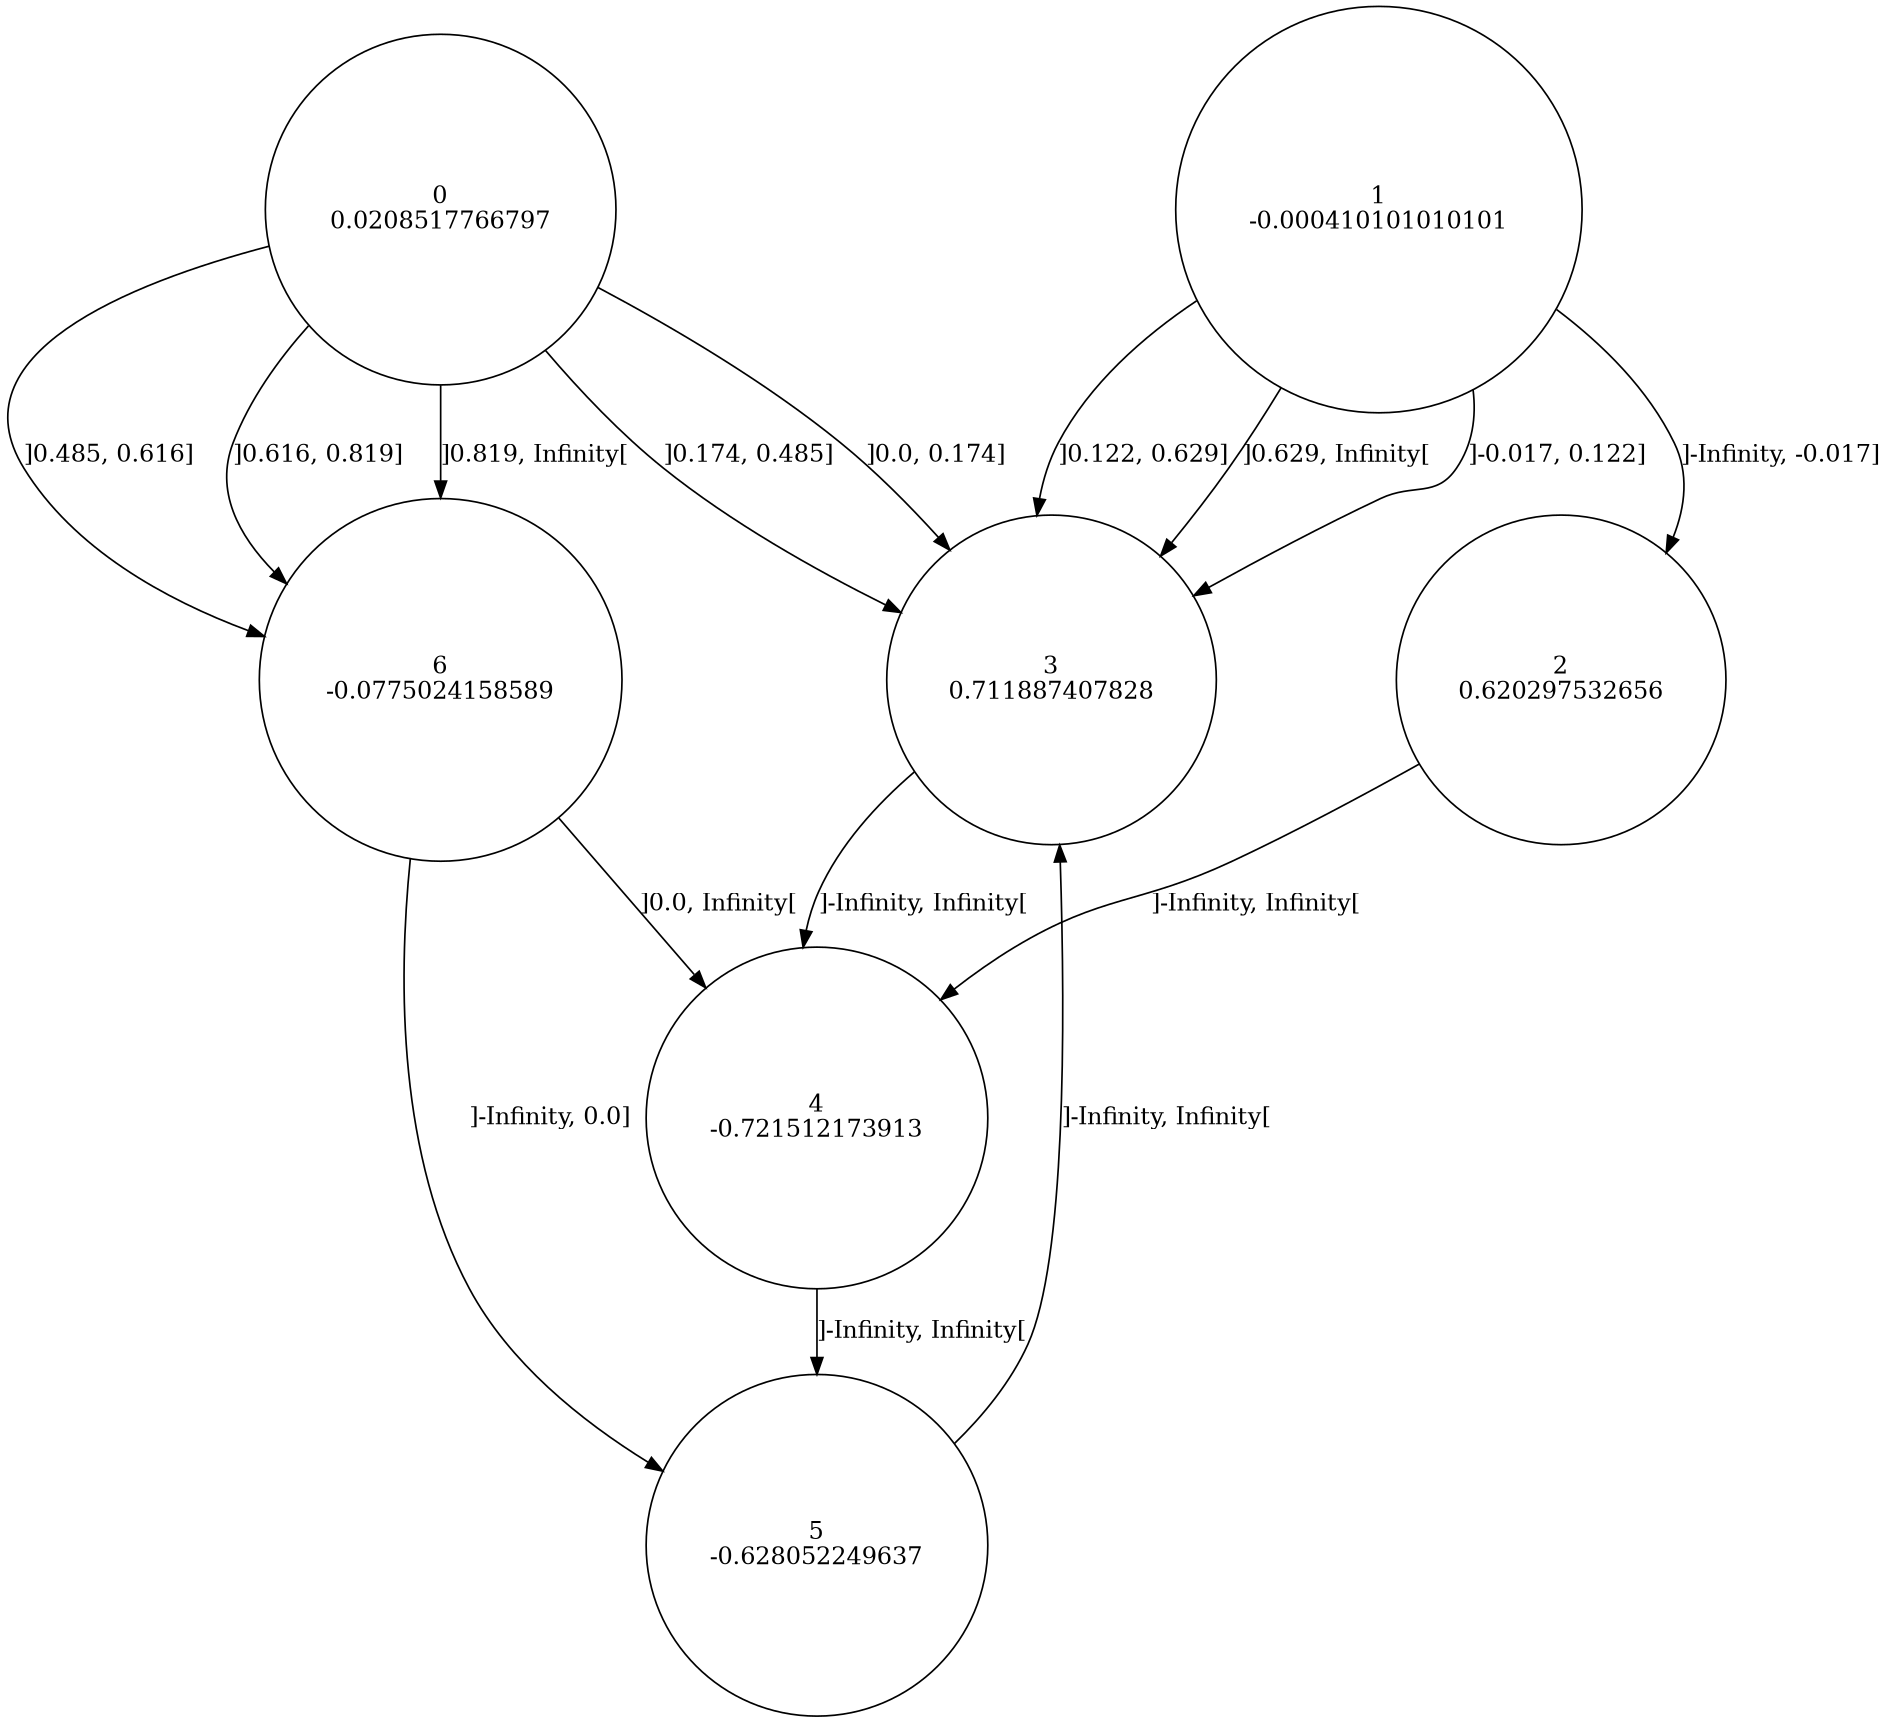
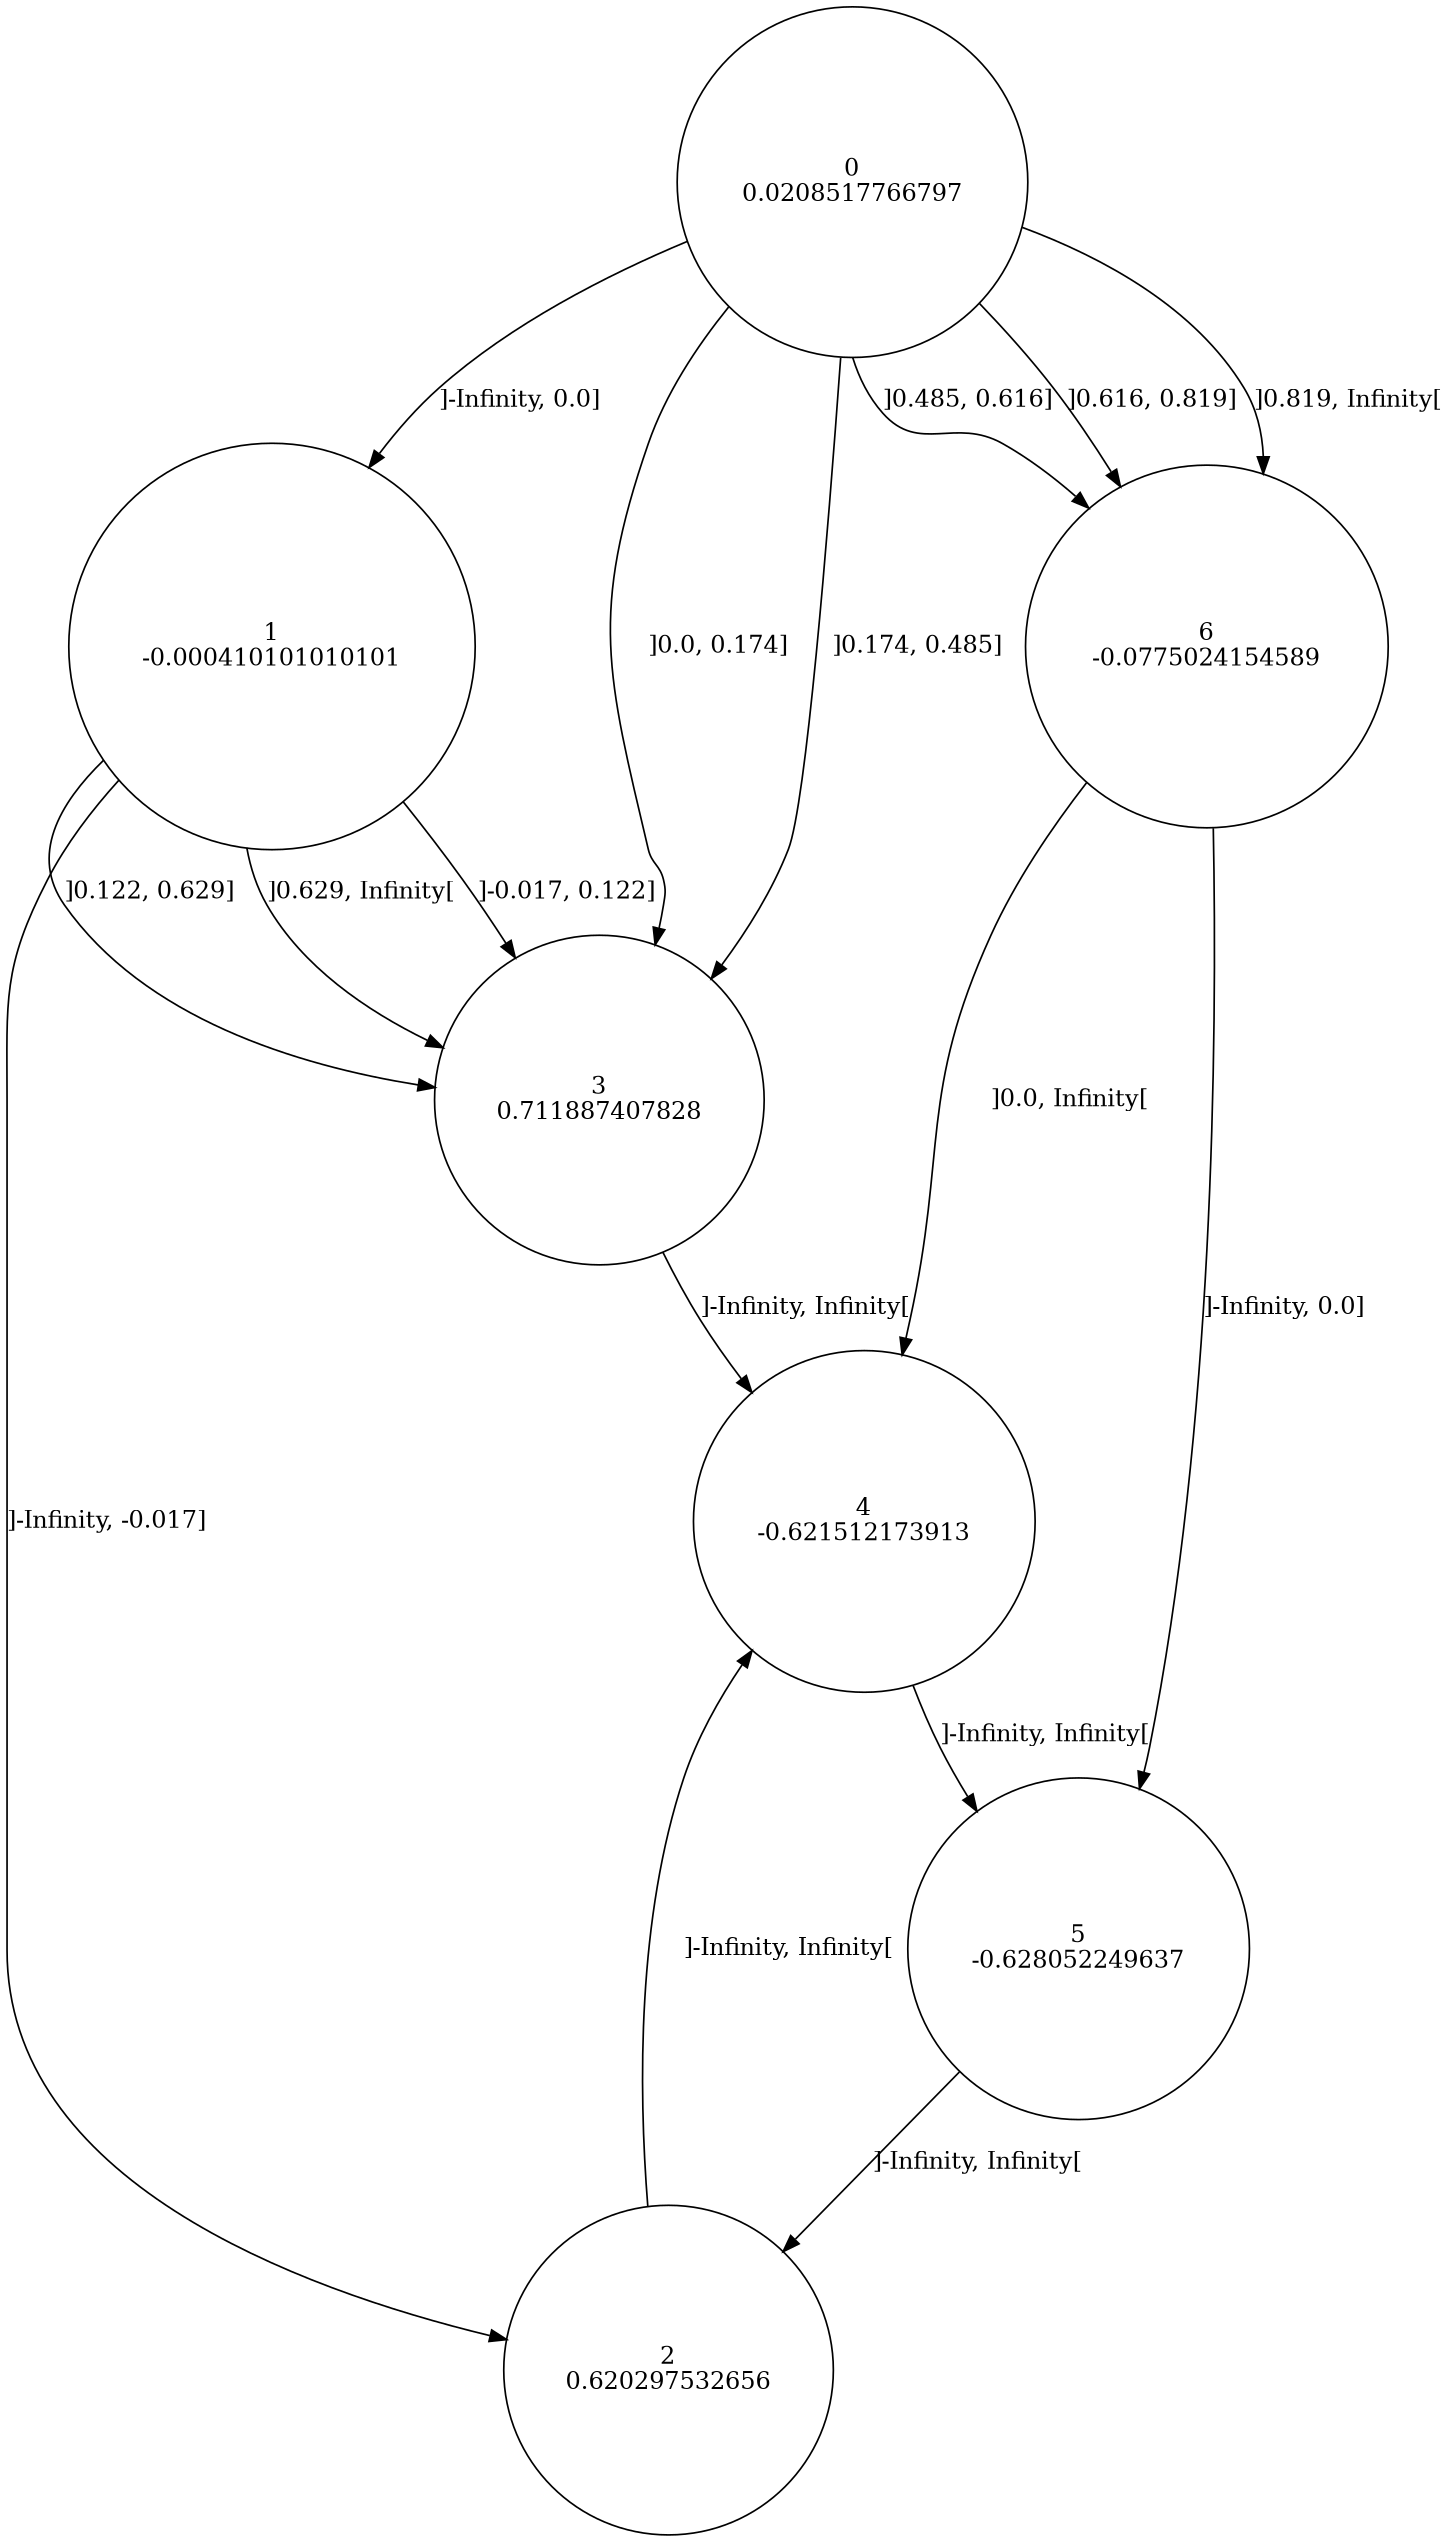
none -> (519, 328)
(441, 680) -> (1207, 646)
(817, 1118) -> (864, 1521)
(1058, 1167) -> (877, 2155)
